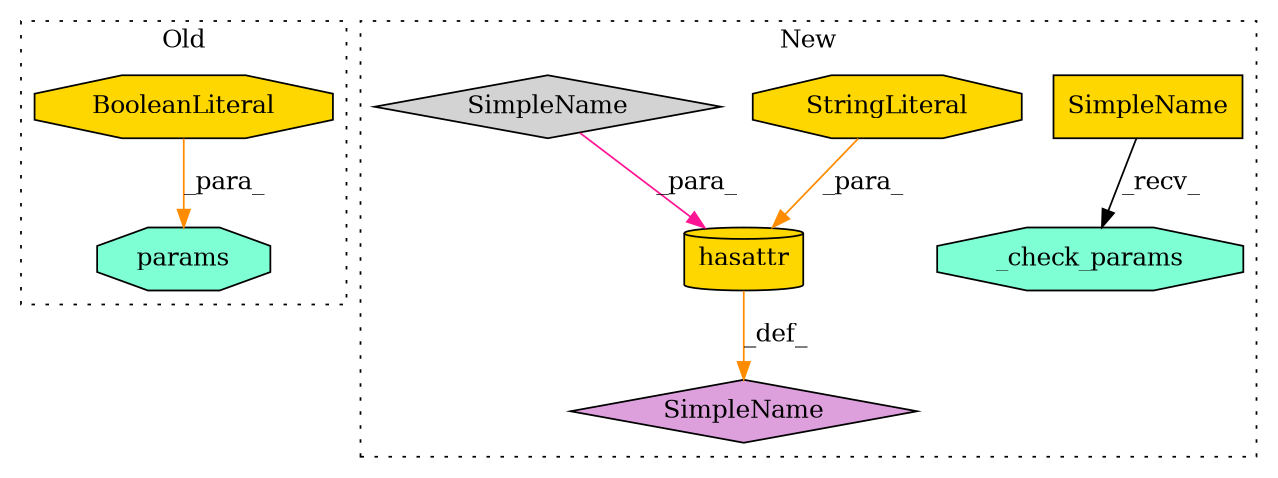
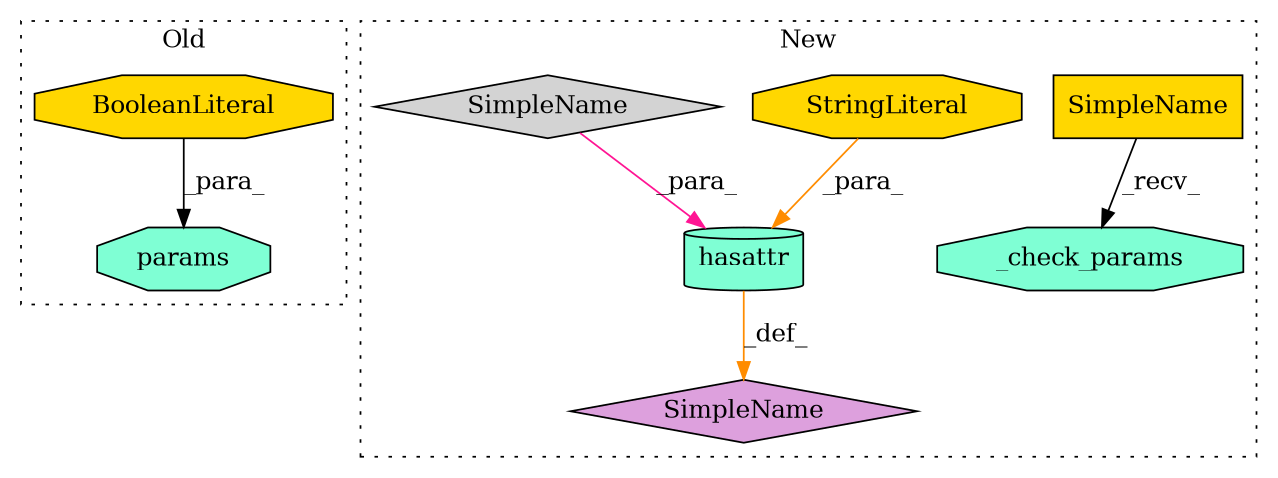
(184, 174) -> (184, 174)
(744, 259) -> (744, 259)
